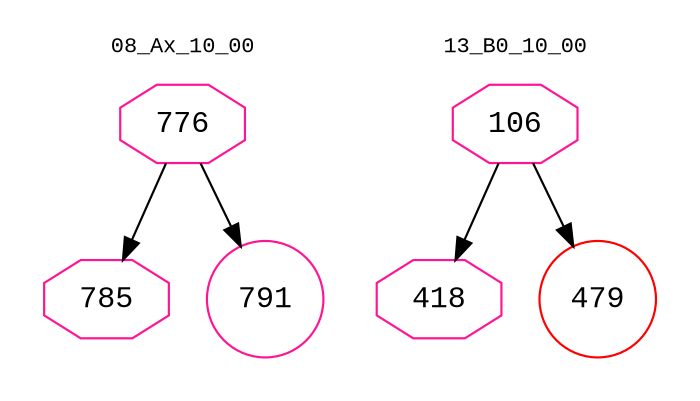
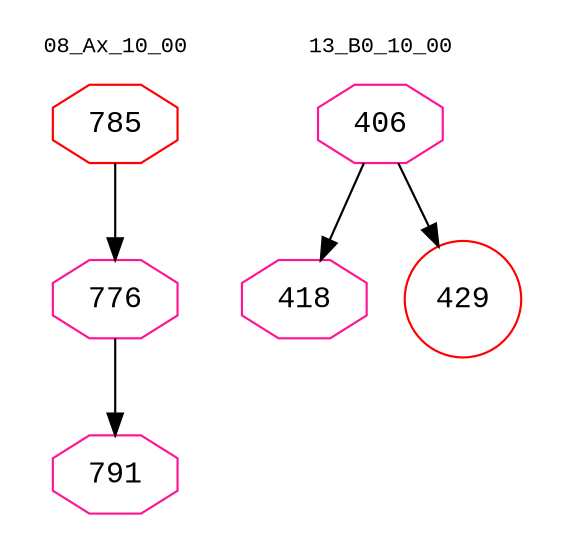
(515, 124) -> (380, 124)
(149, 202) -> (115, 200)
(107, 299) -> (115, 124)
(265, 299) -> (115, 474)
(598, 299) -> (463, 299)
